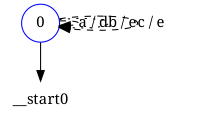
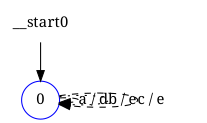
(41, 56) -> (41, 56)
